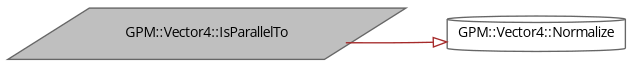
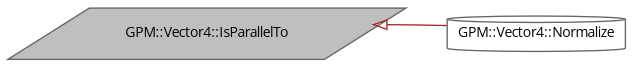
(389, 43) -> (417, 25)
